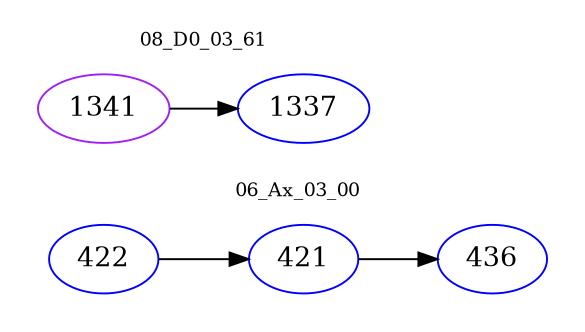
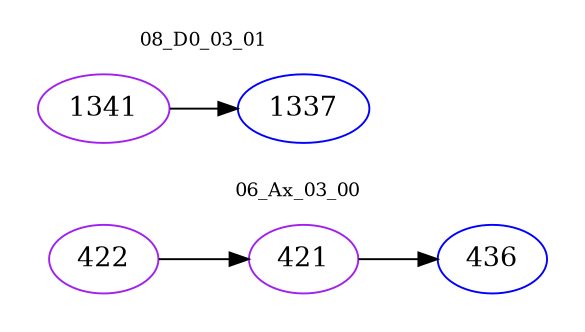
(204, 41) -> (204, 41)
(104, 259) -> (104, 259)
(304, 259) -> (304, 259)
